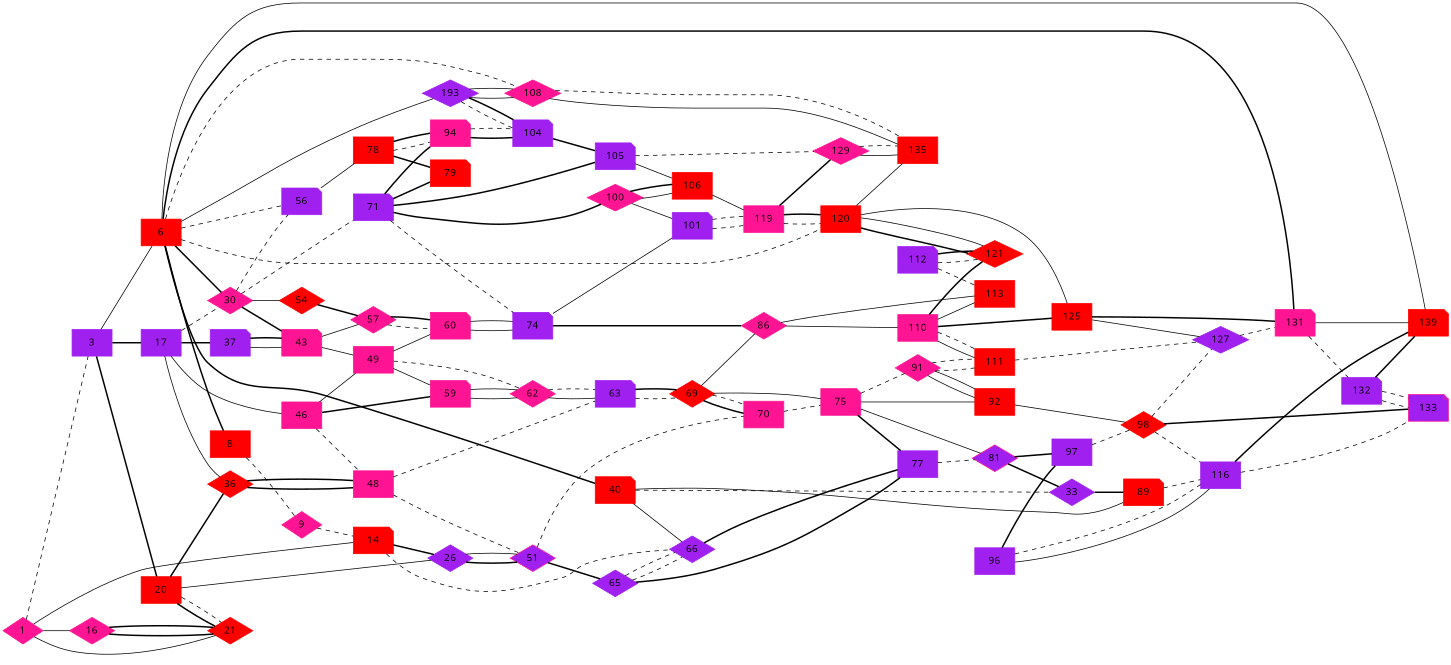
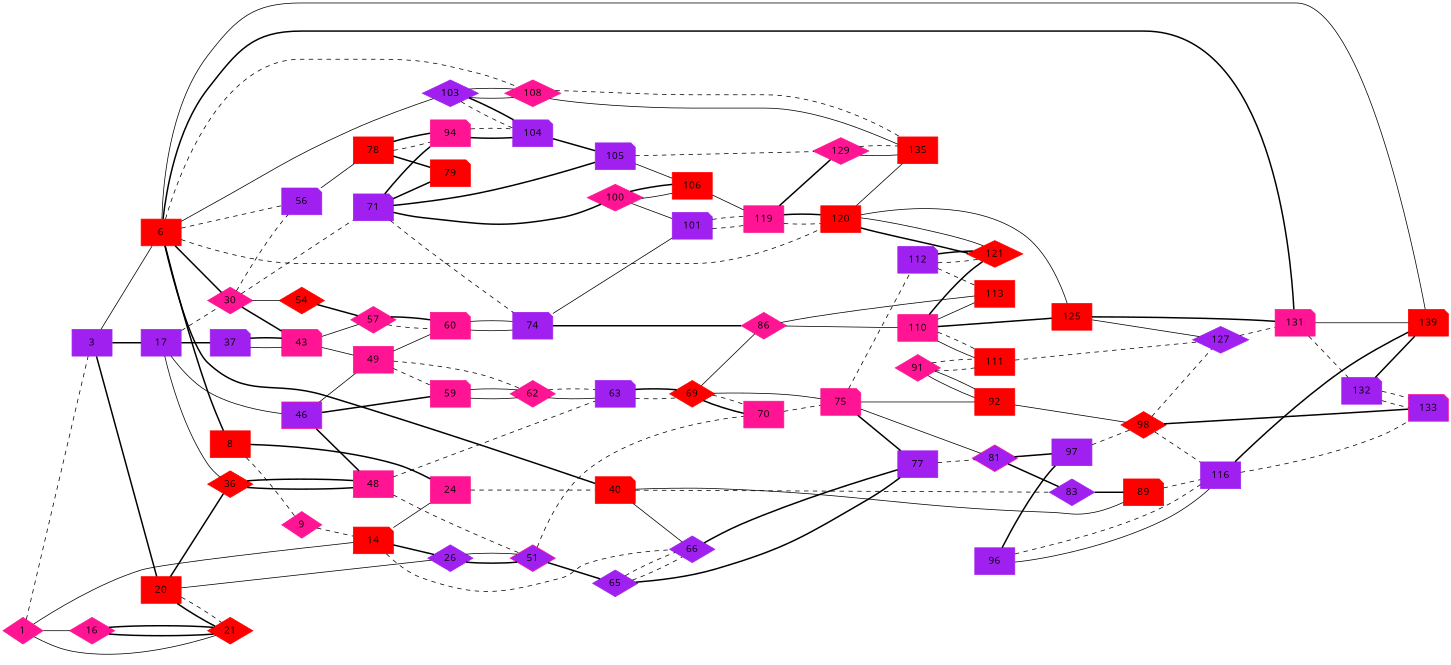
(450, 93) -> (450, 93)
(412, 377) -> (412, 377)
(883, 383) -> (878, 334)
(302, 415) -> (302, 415)
(338, 450) -> (334, 447)
none -> (450, 490)
(1072, 492) -> (1072, 492)
